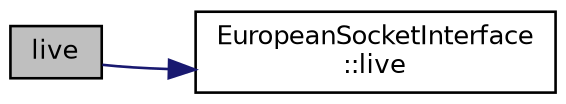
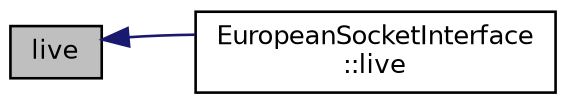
(136, 68) -> (162, 36)
